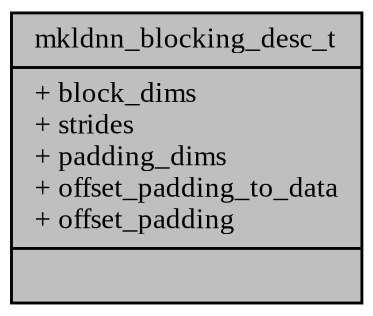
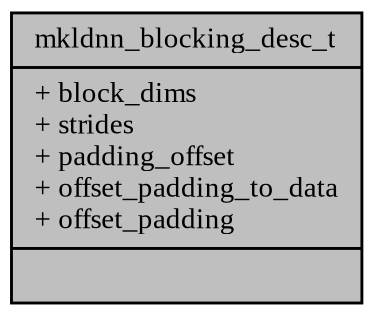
(131, 157) -> (135, 157)
